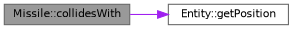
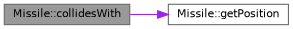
(228, 14) -> (228, 14)
